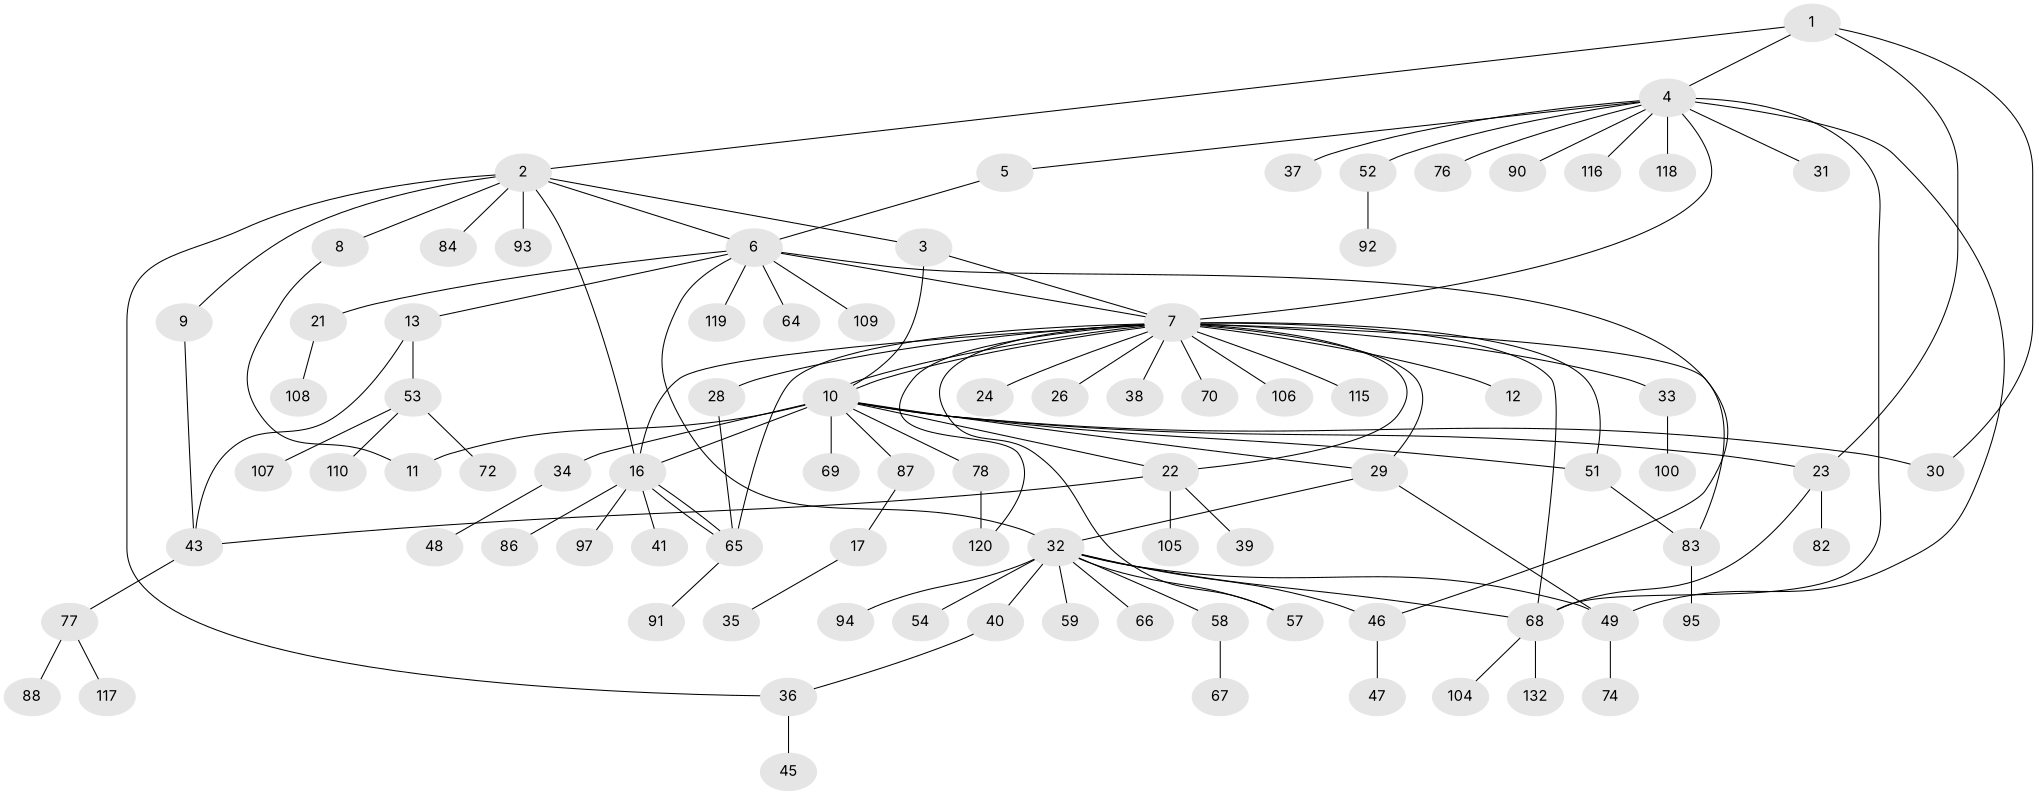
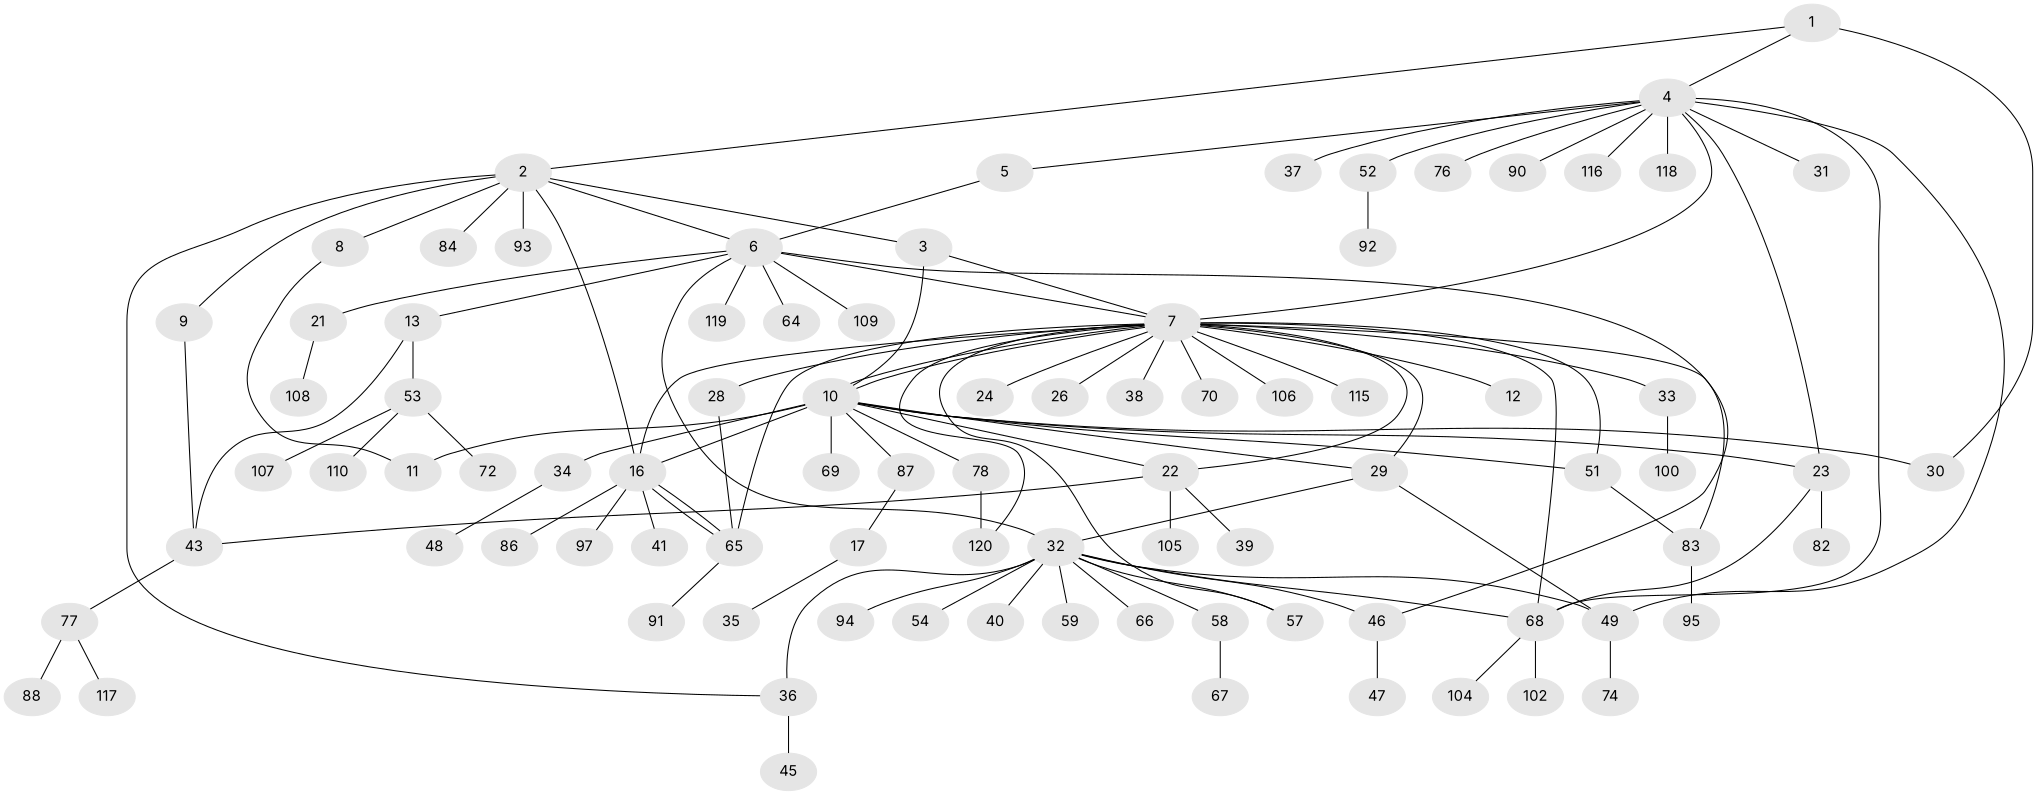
(1958, 250) -> (1776, 273)
(895, 664) -> (878, 571)
(1535, 697) -> (1535, 697)
